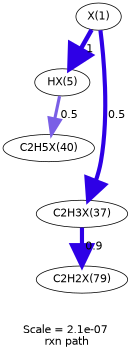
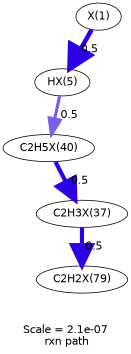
(88, 49) -> (88, 49)
(105, 106) -> (61, 172)
(93, 247) -> (93, 247)
